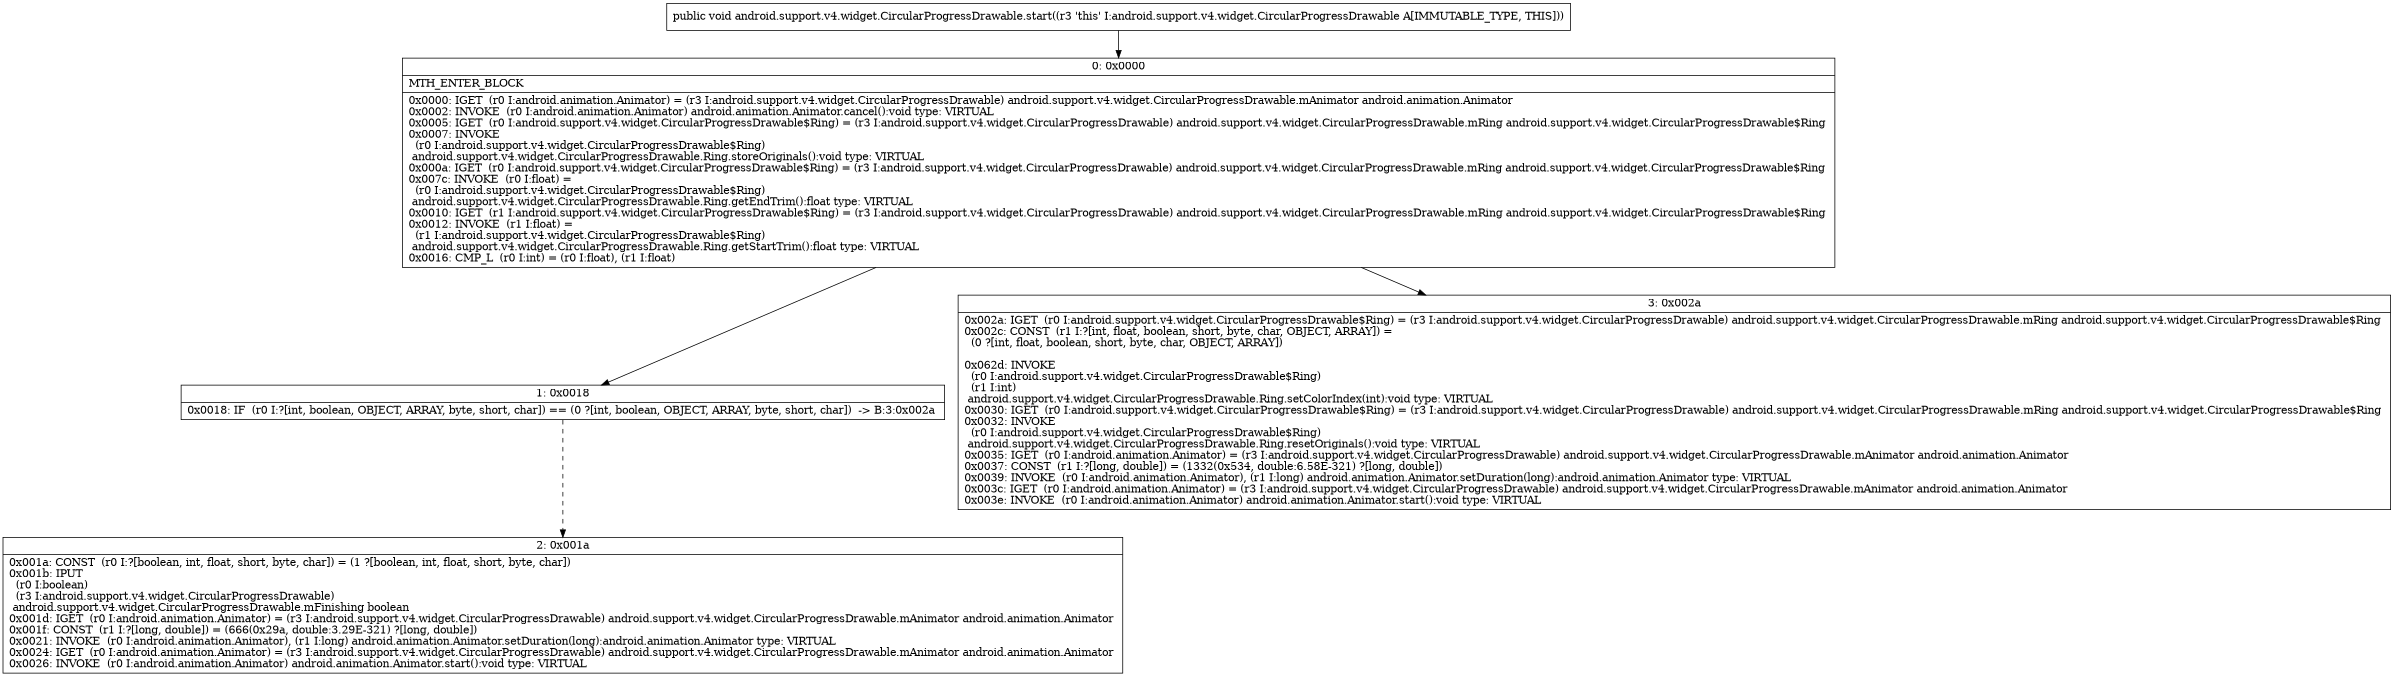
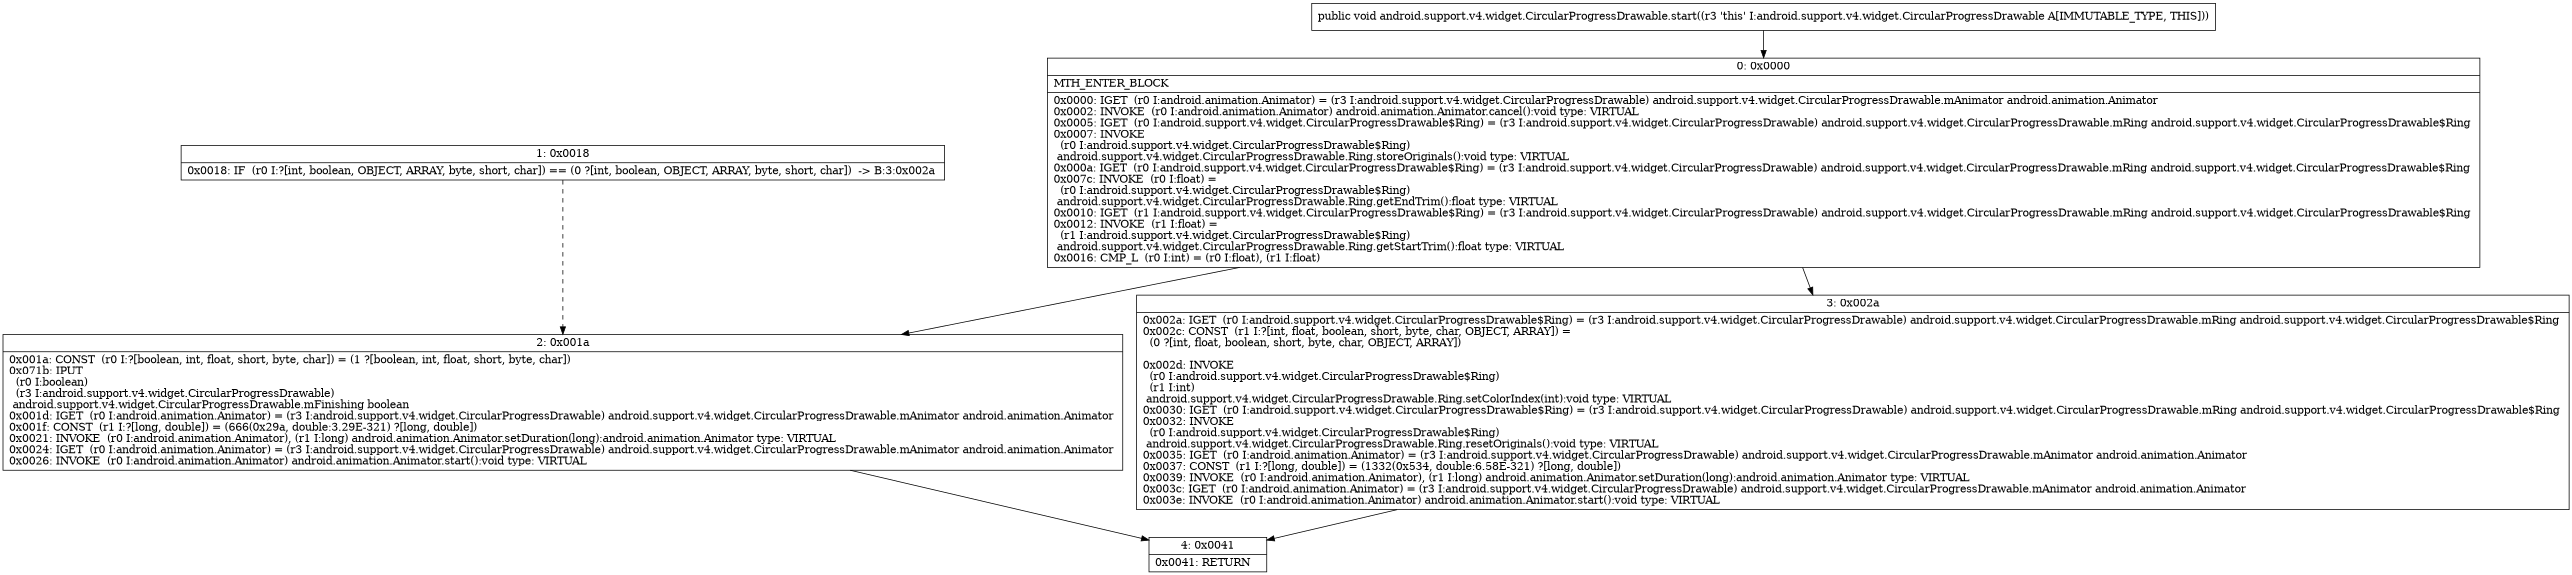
(742, 325) -> (1074, 300)
(1013, 366) -> (1192, 366)
none -> (1208, 555)
(49, 574) -> (49, 371)
